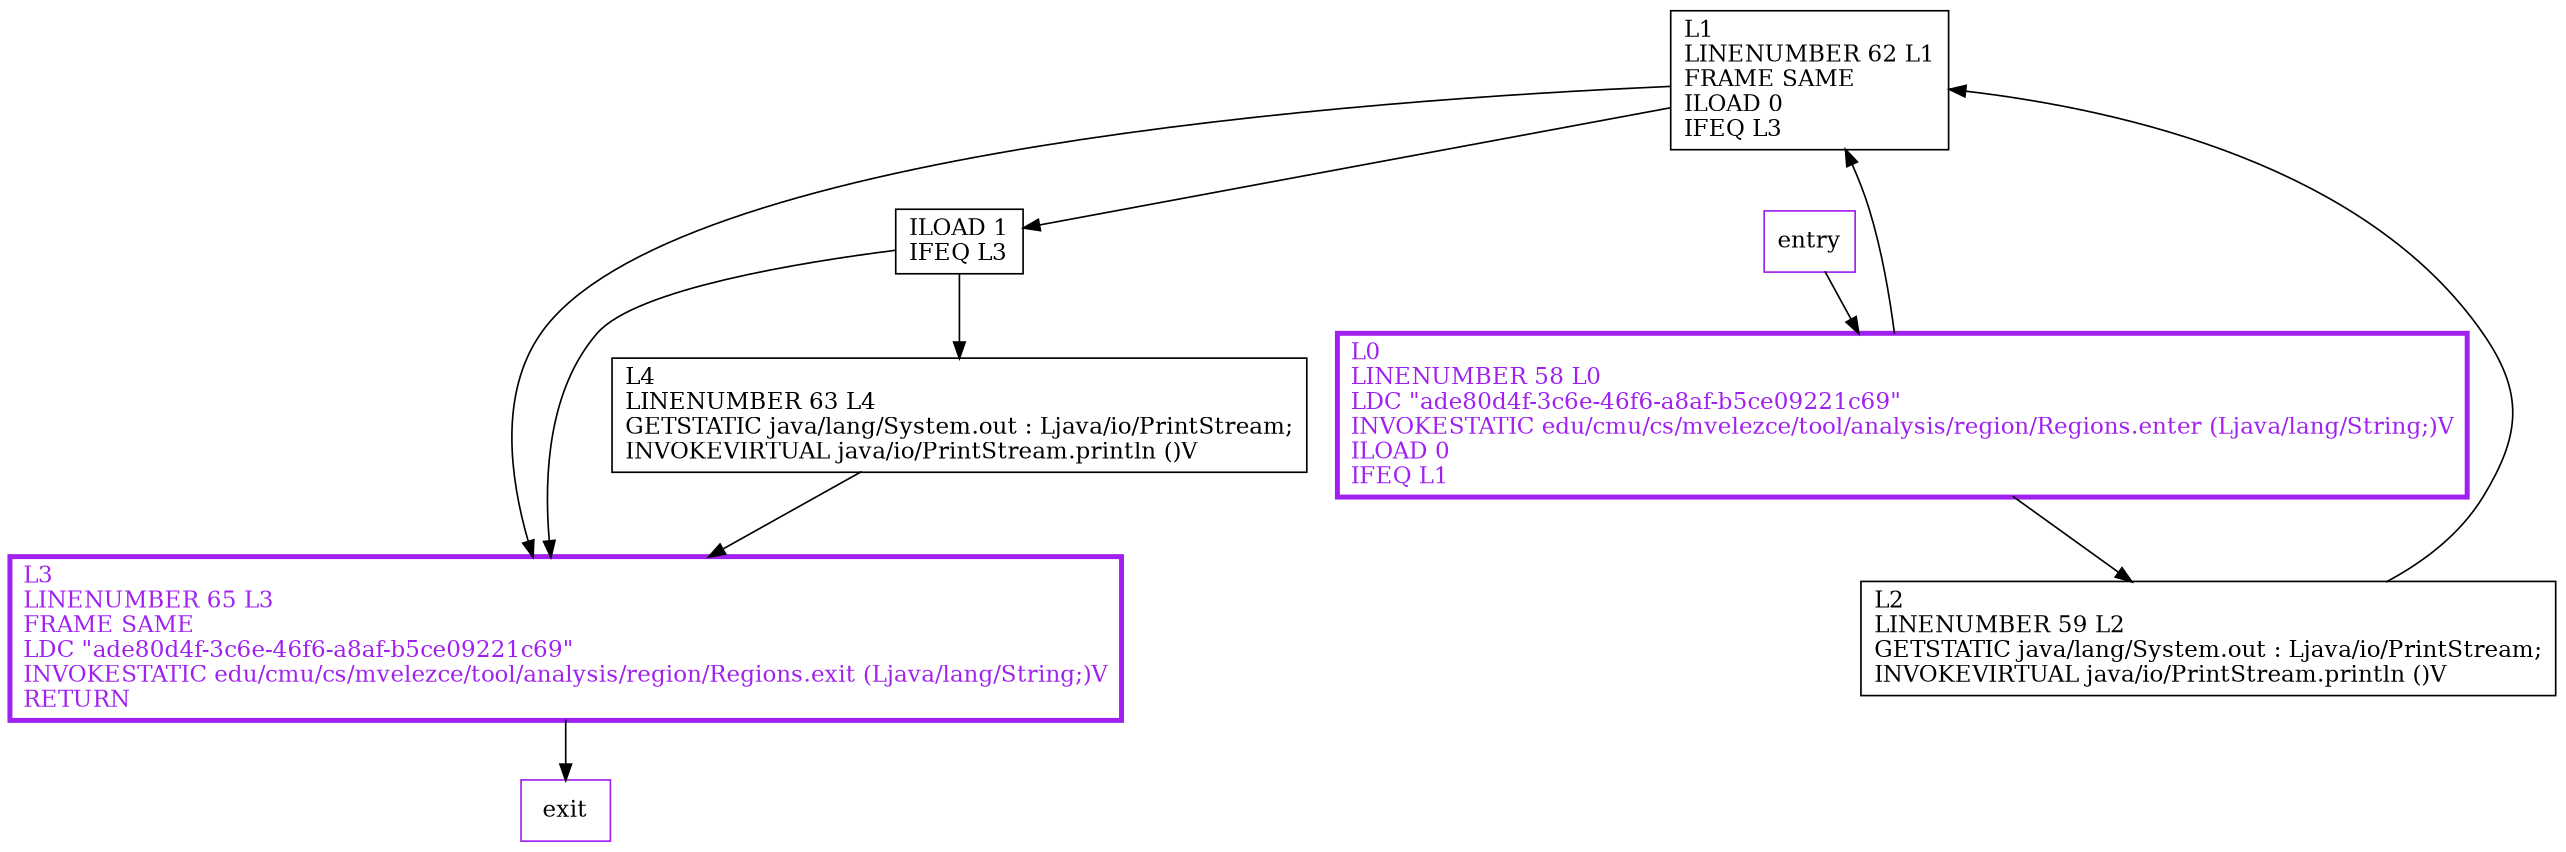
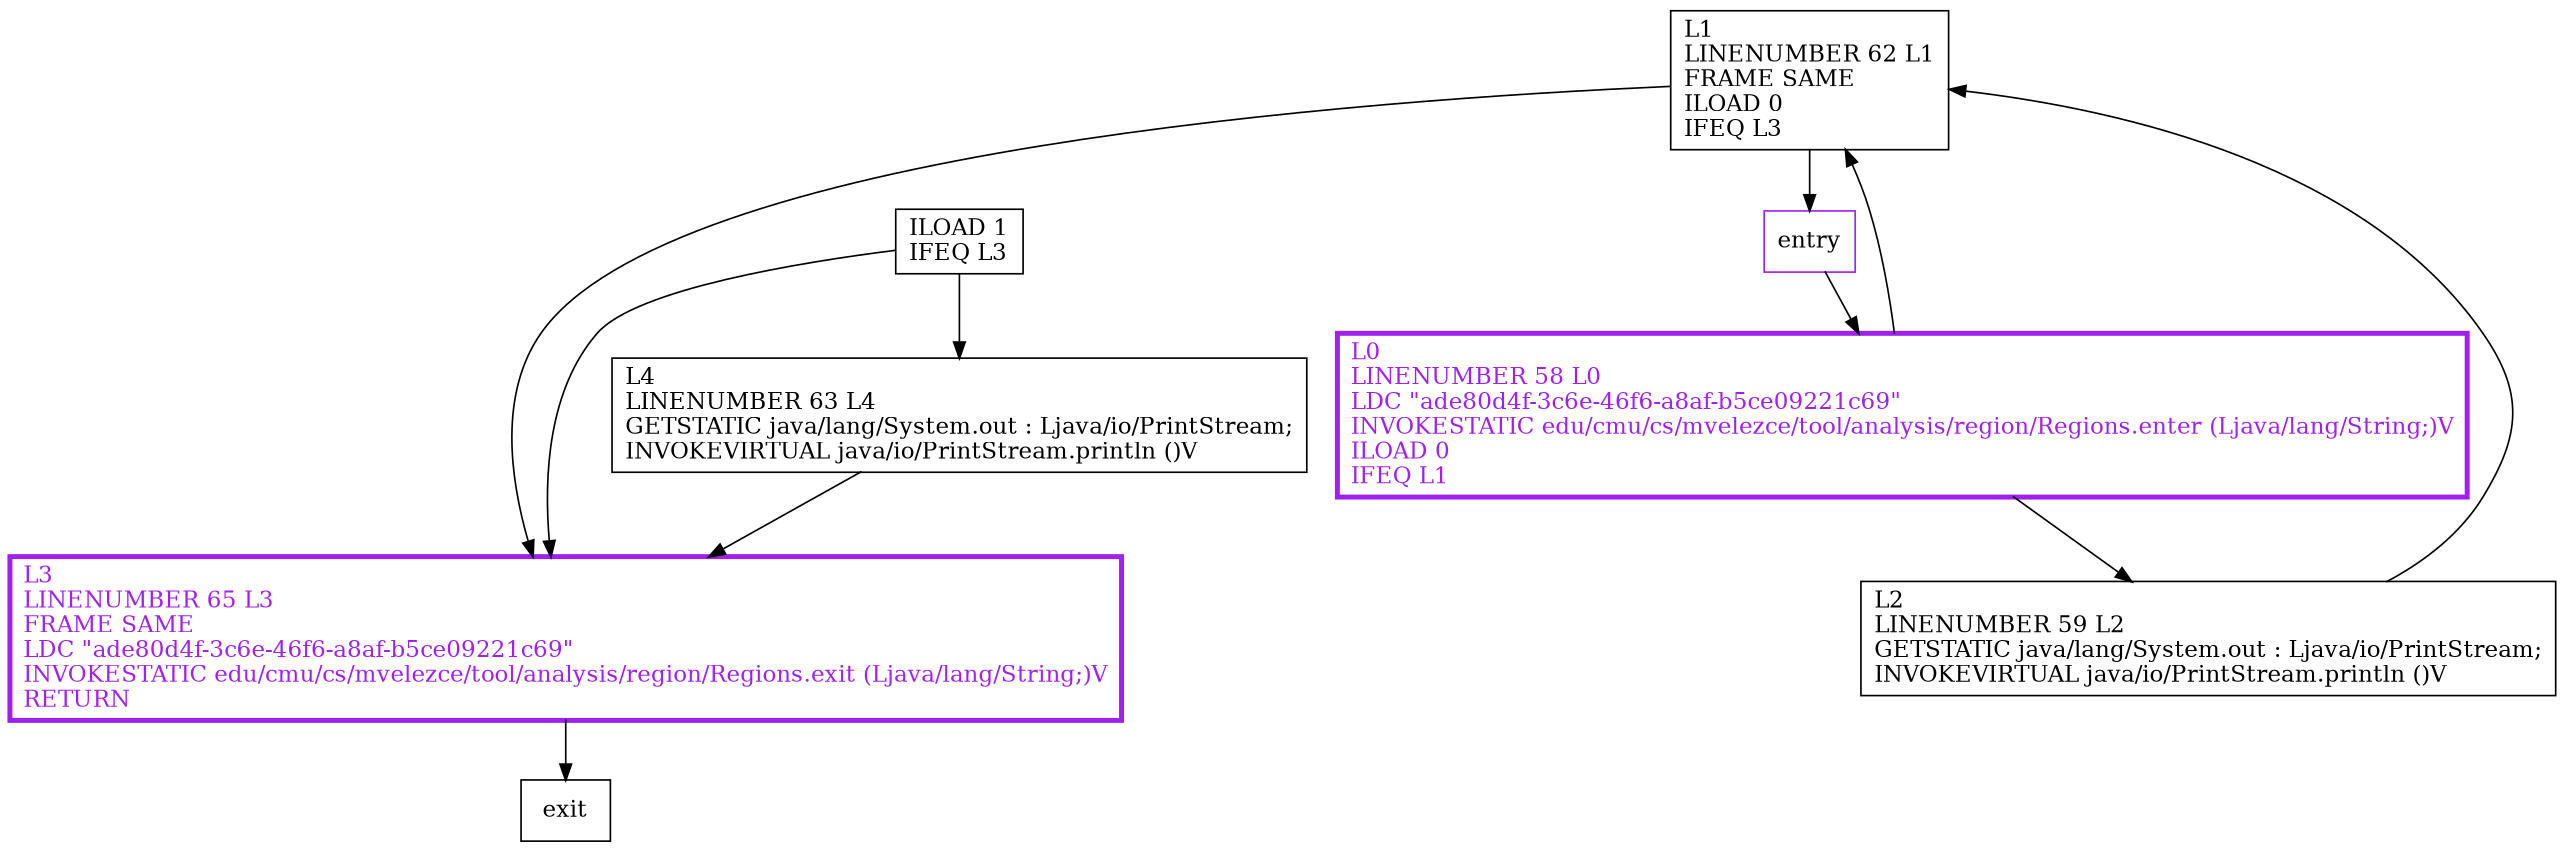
(1355, 166) -> (1810, 172)
(566, 811) -> (566, 811)
